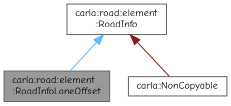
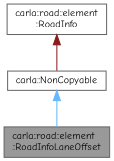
(83, 57) -> (57, 114)
